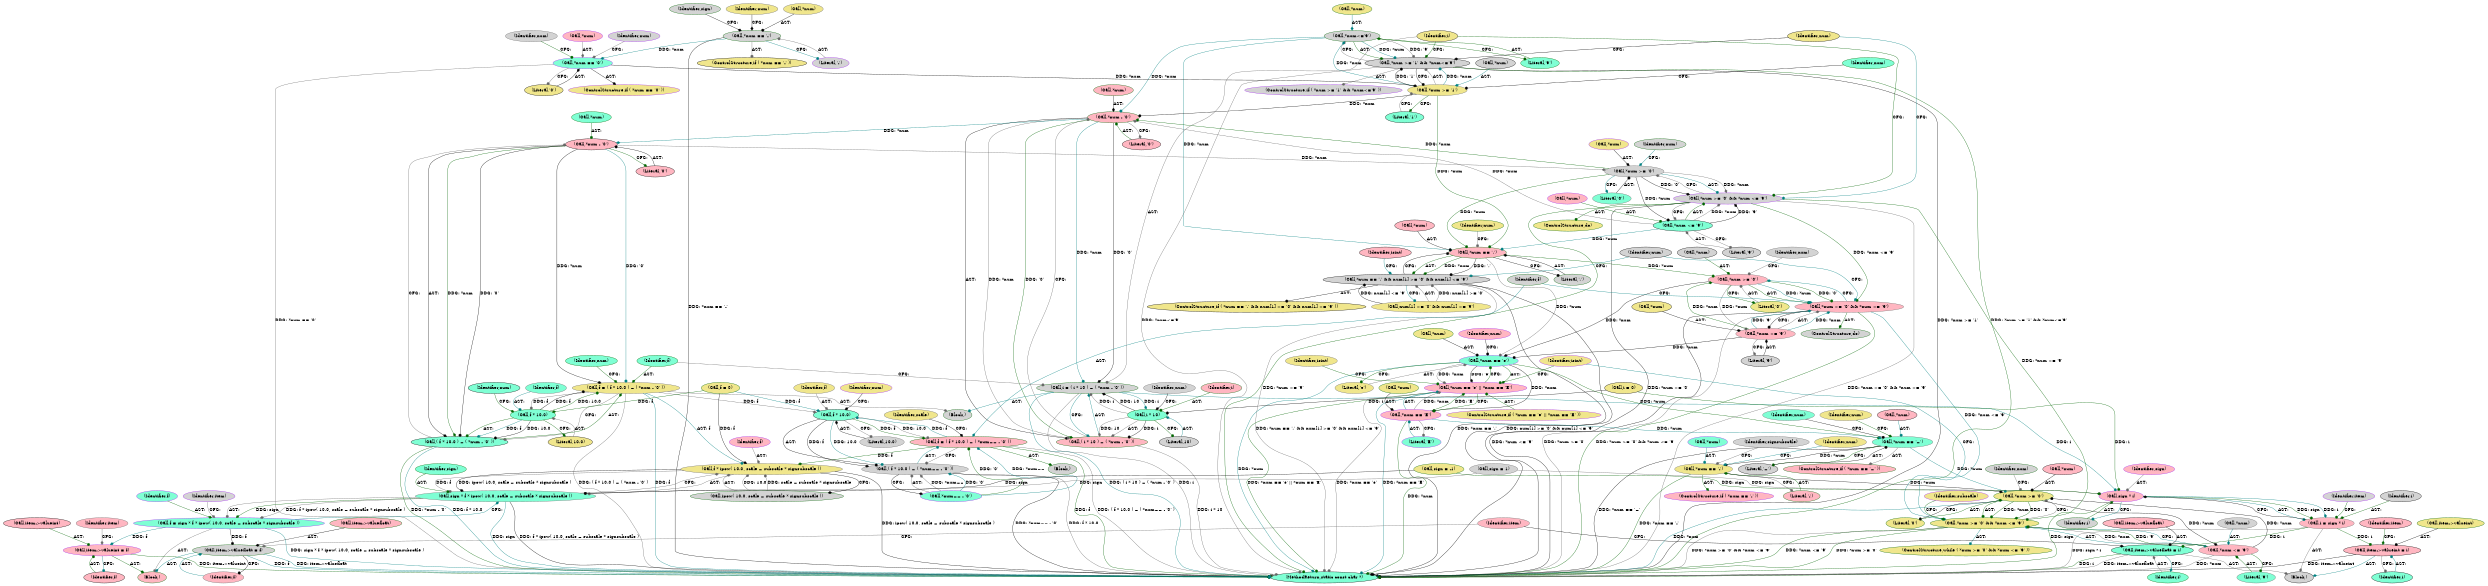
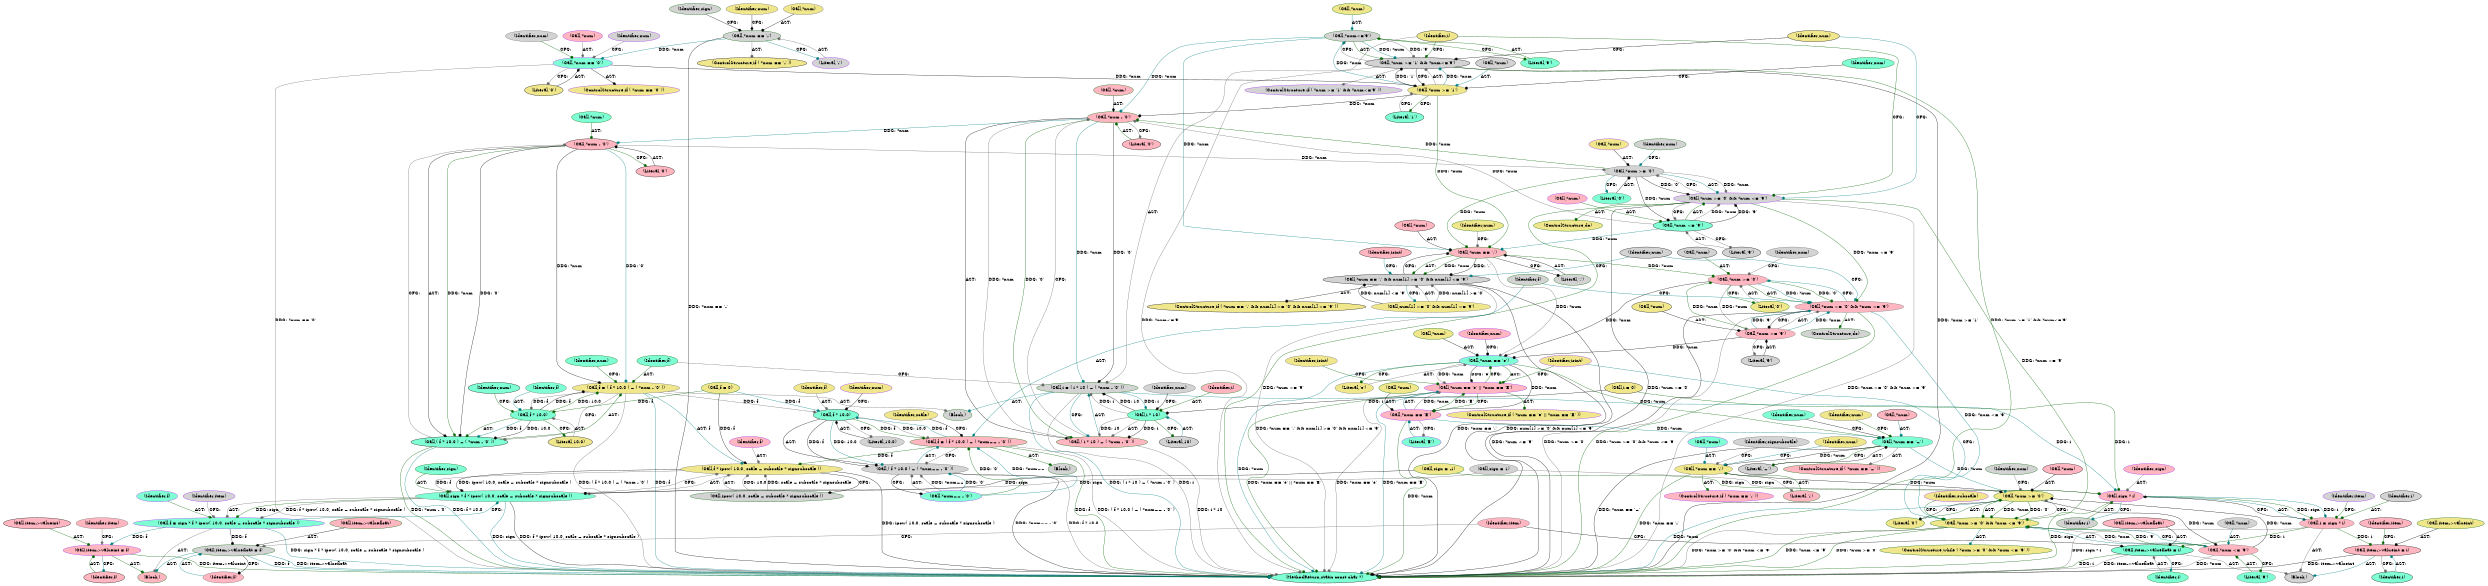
(1501, 402) -> (1518, 396)
